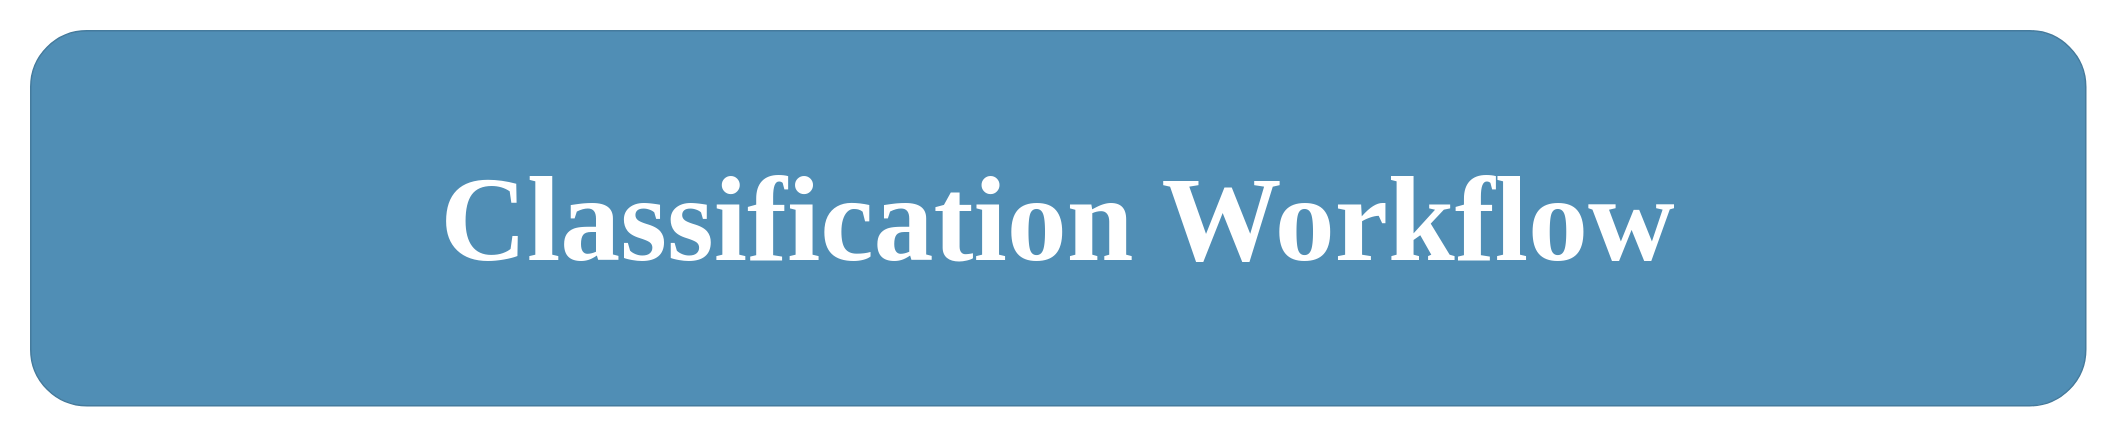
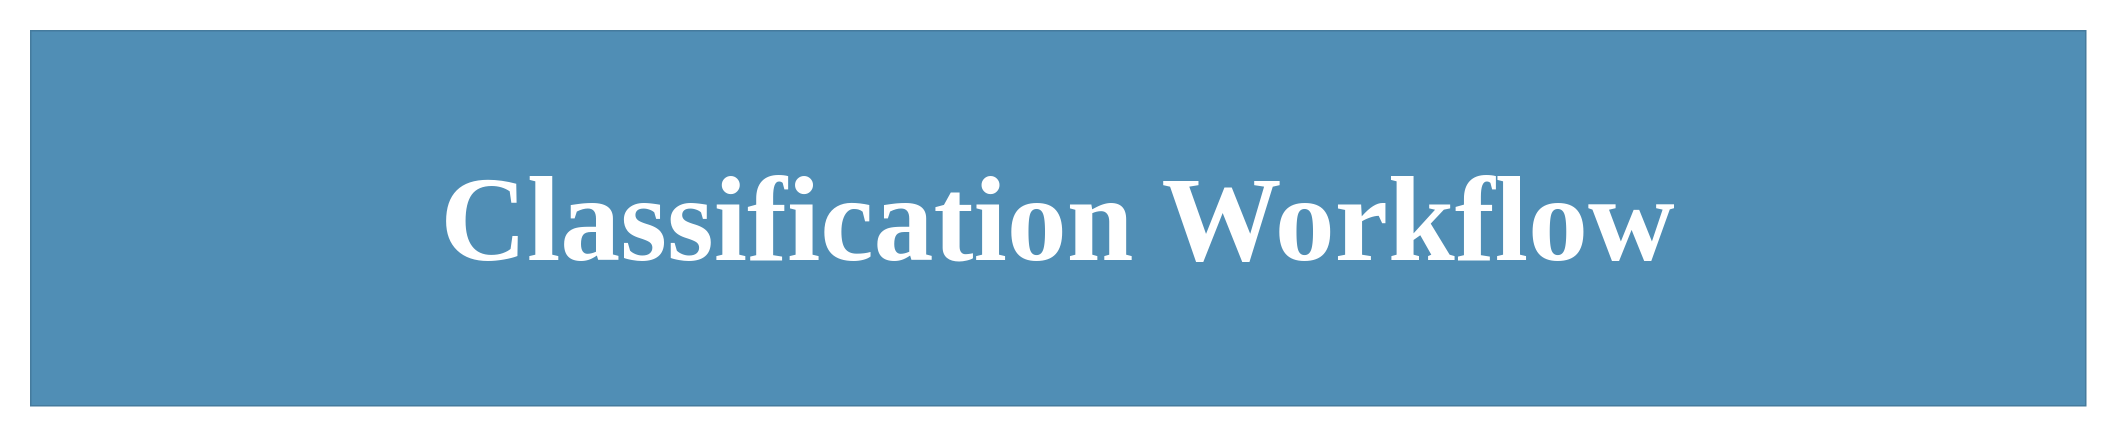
(1058, 218) -> (1058, 218)
